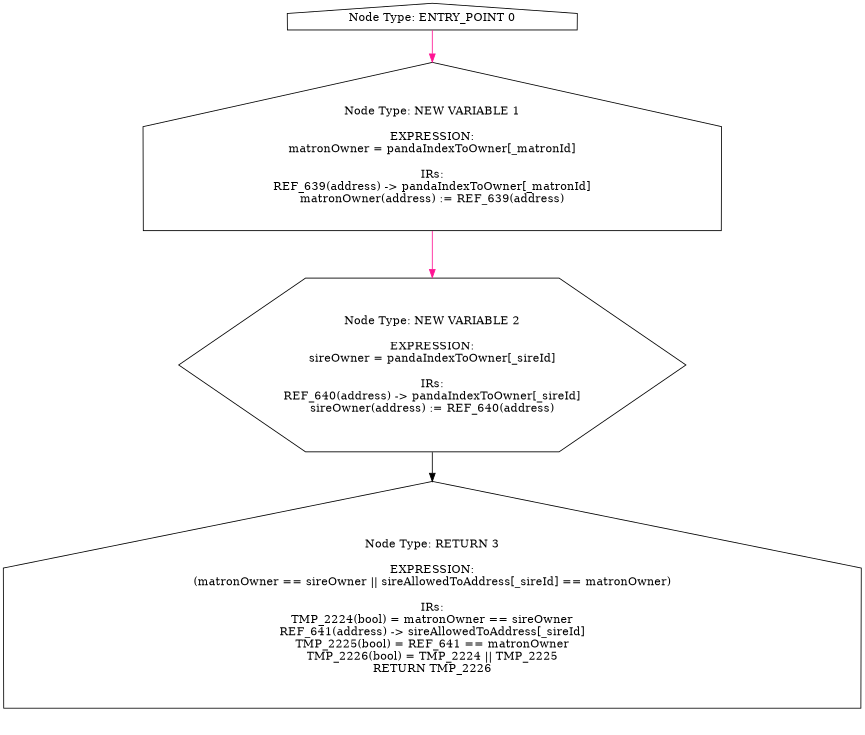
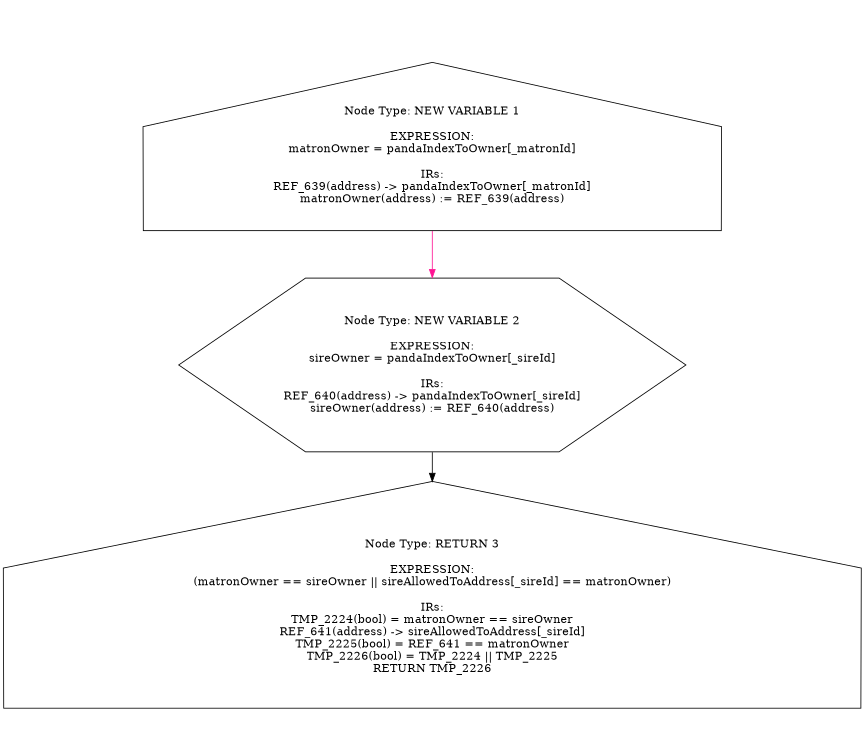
(432, 18) -> none
